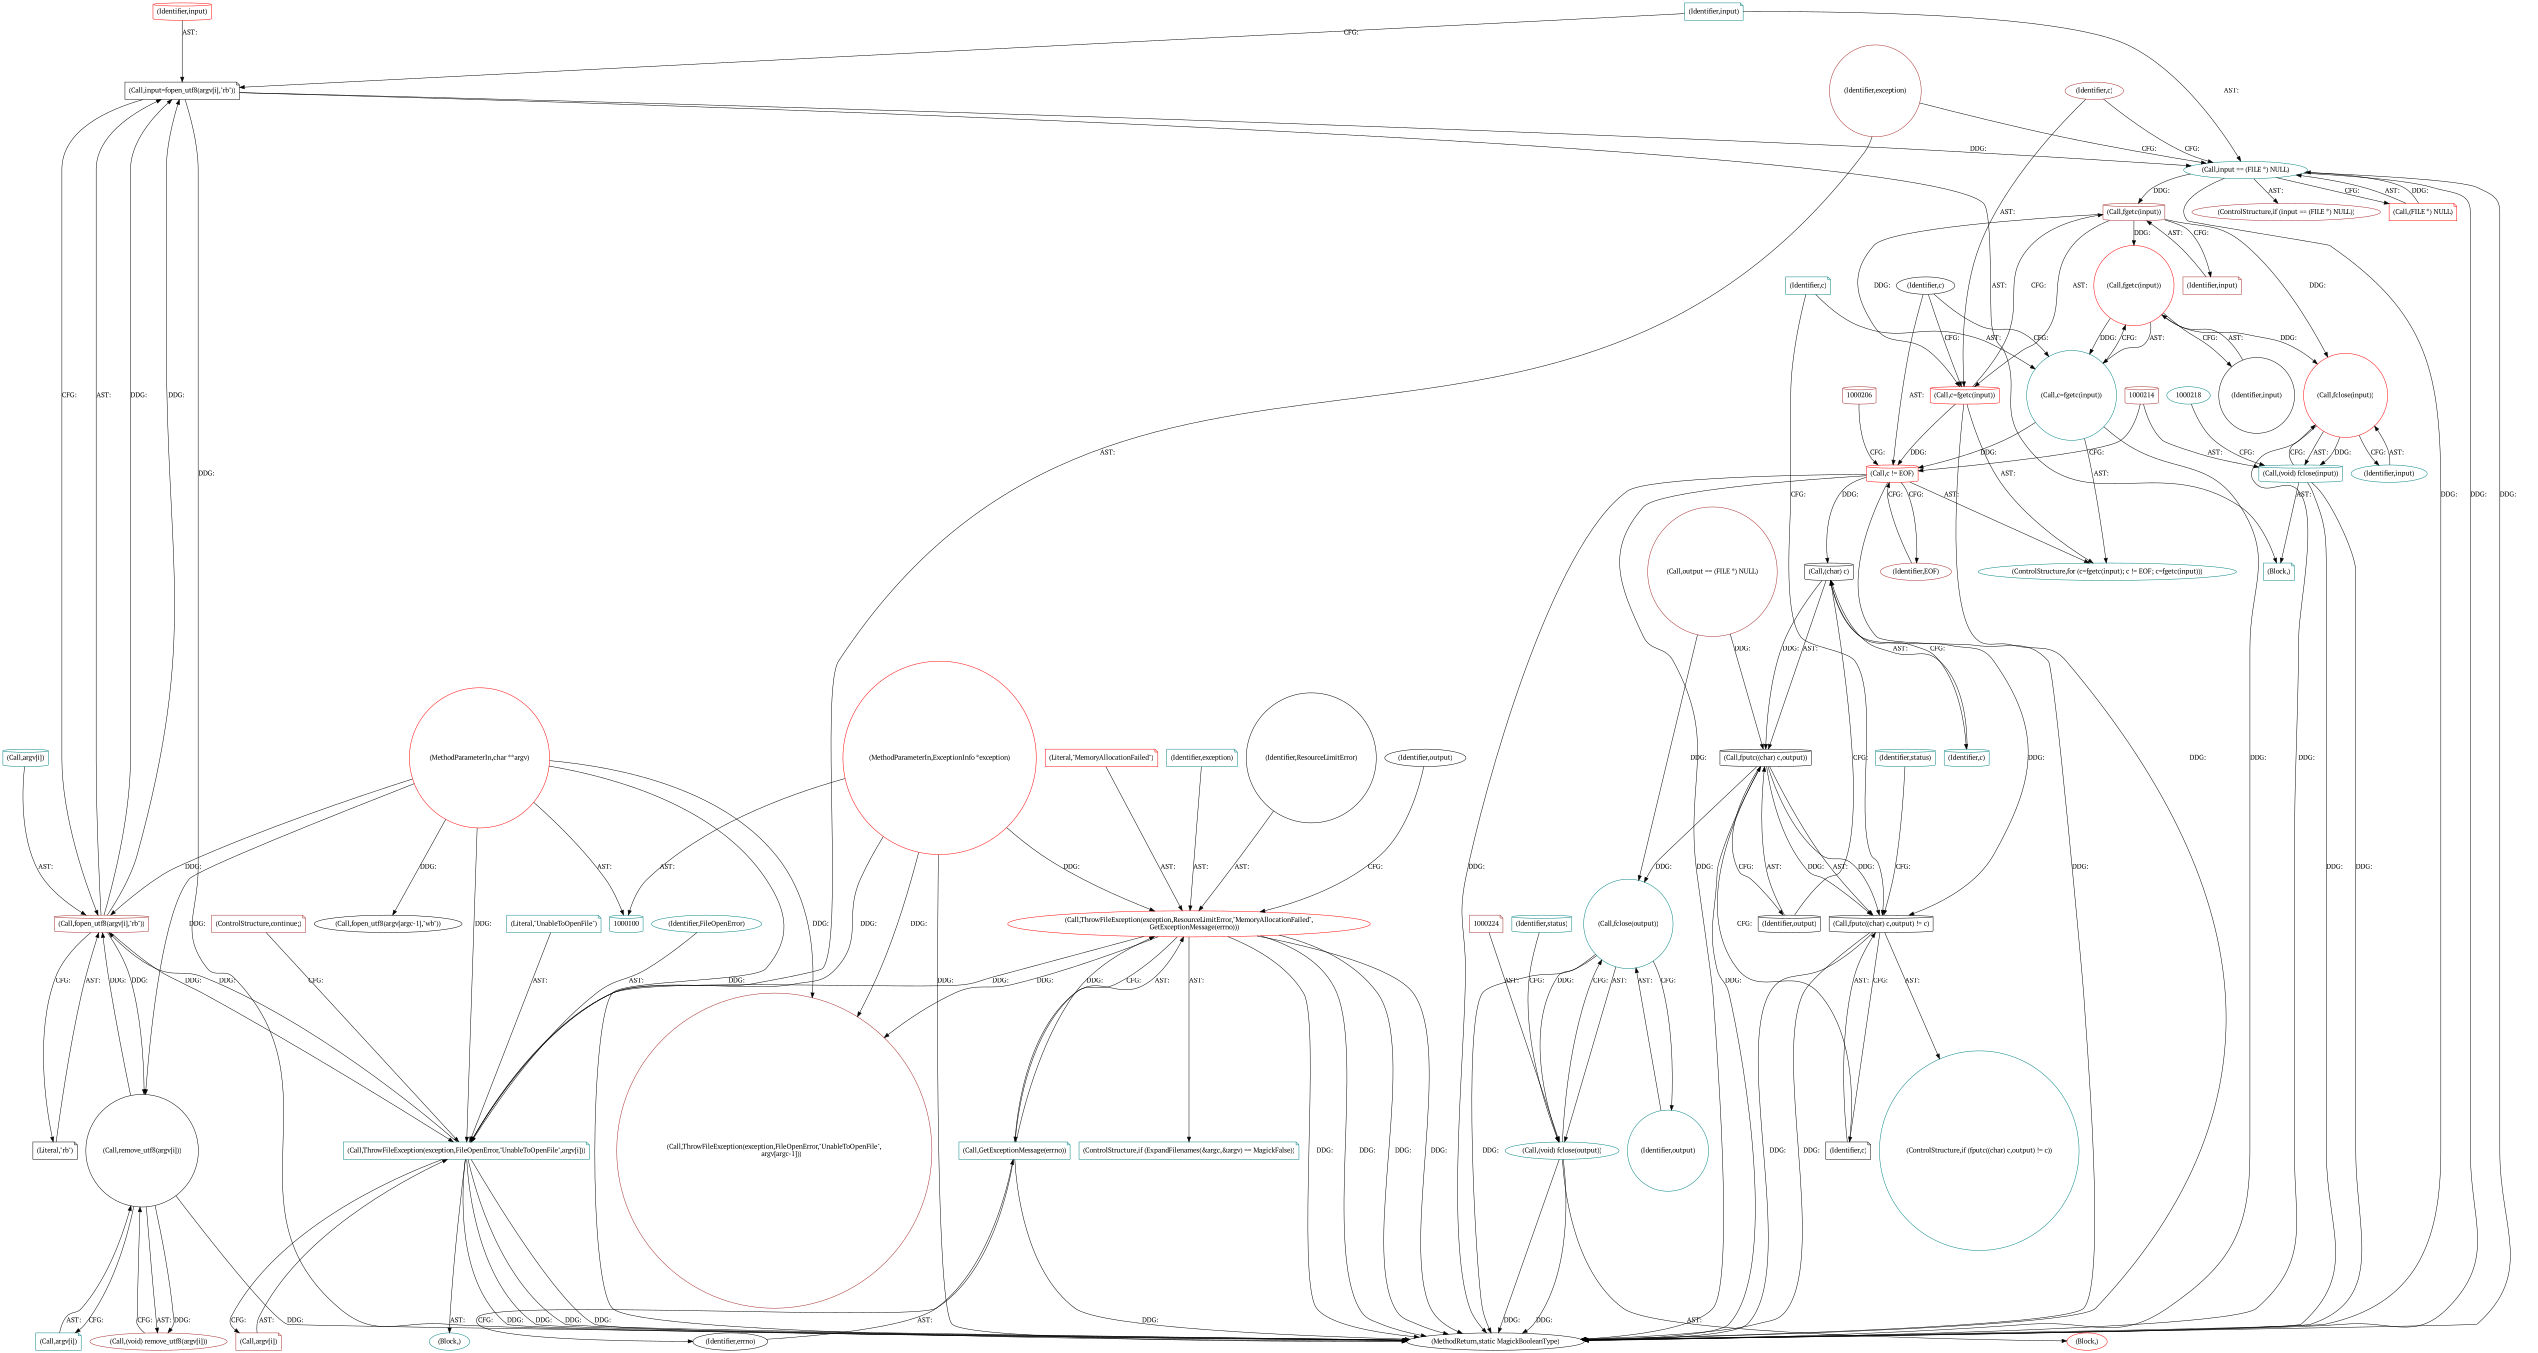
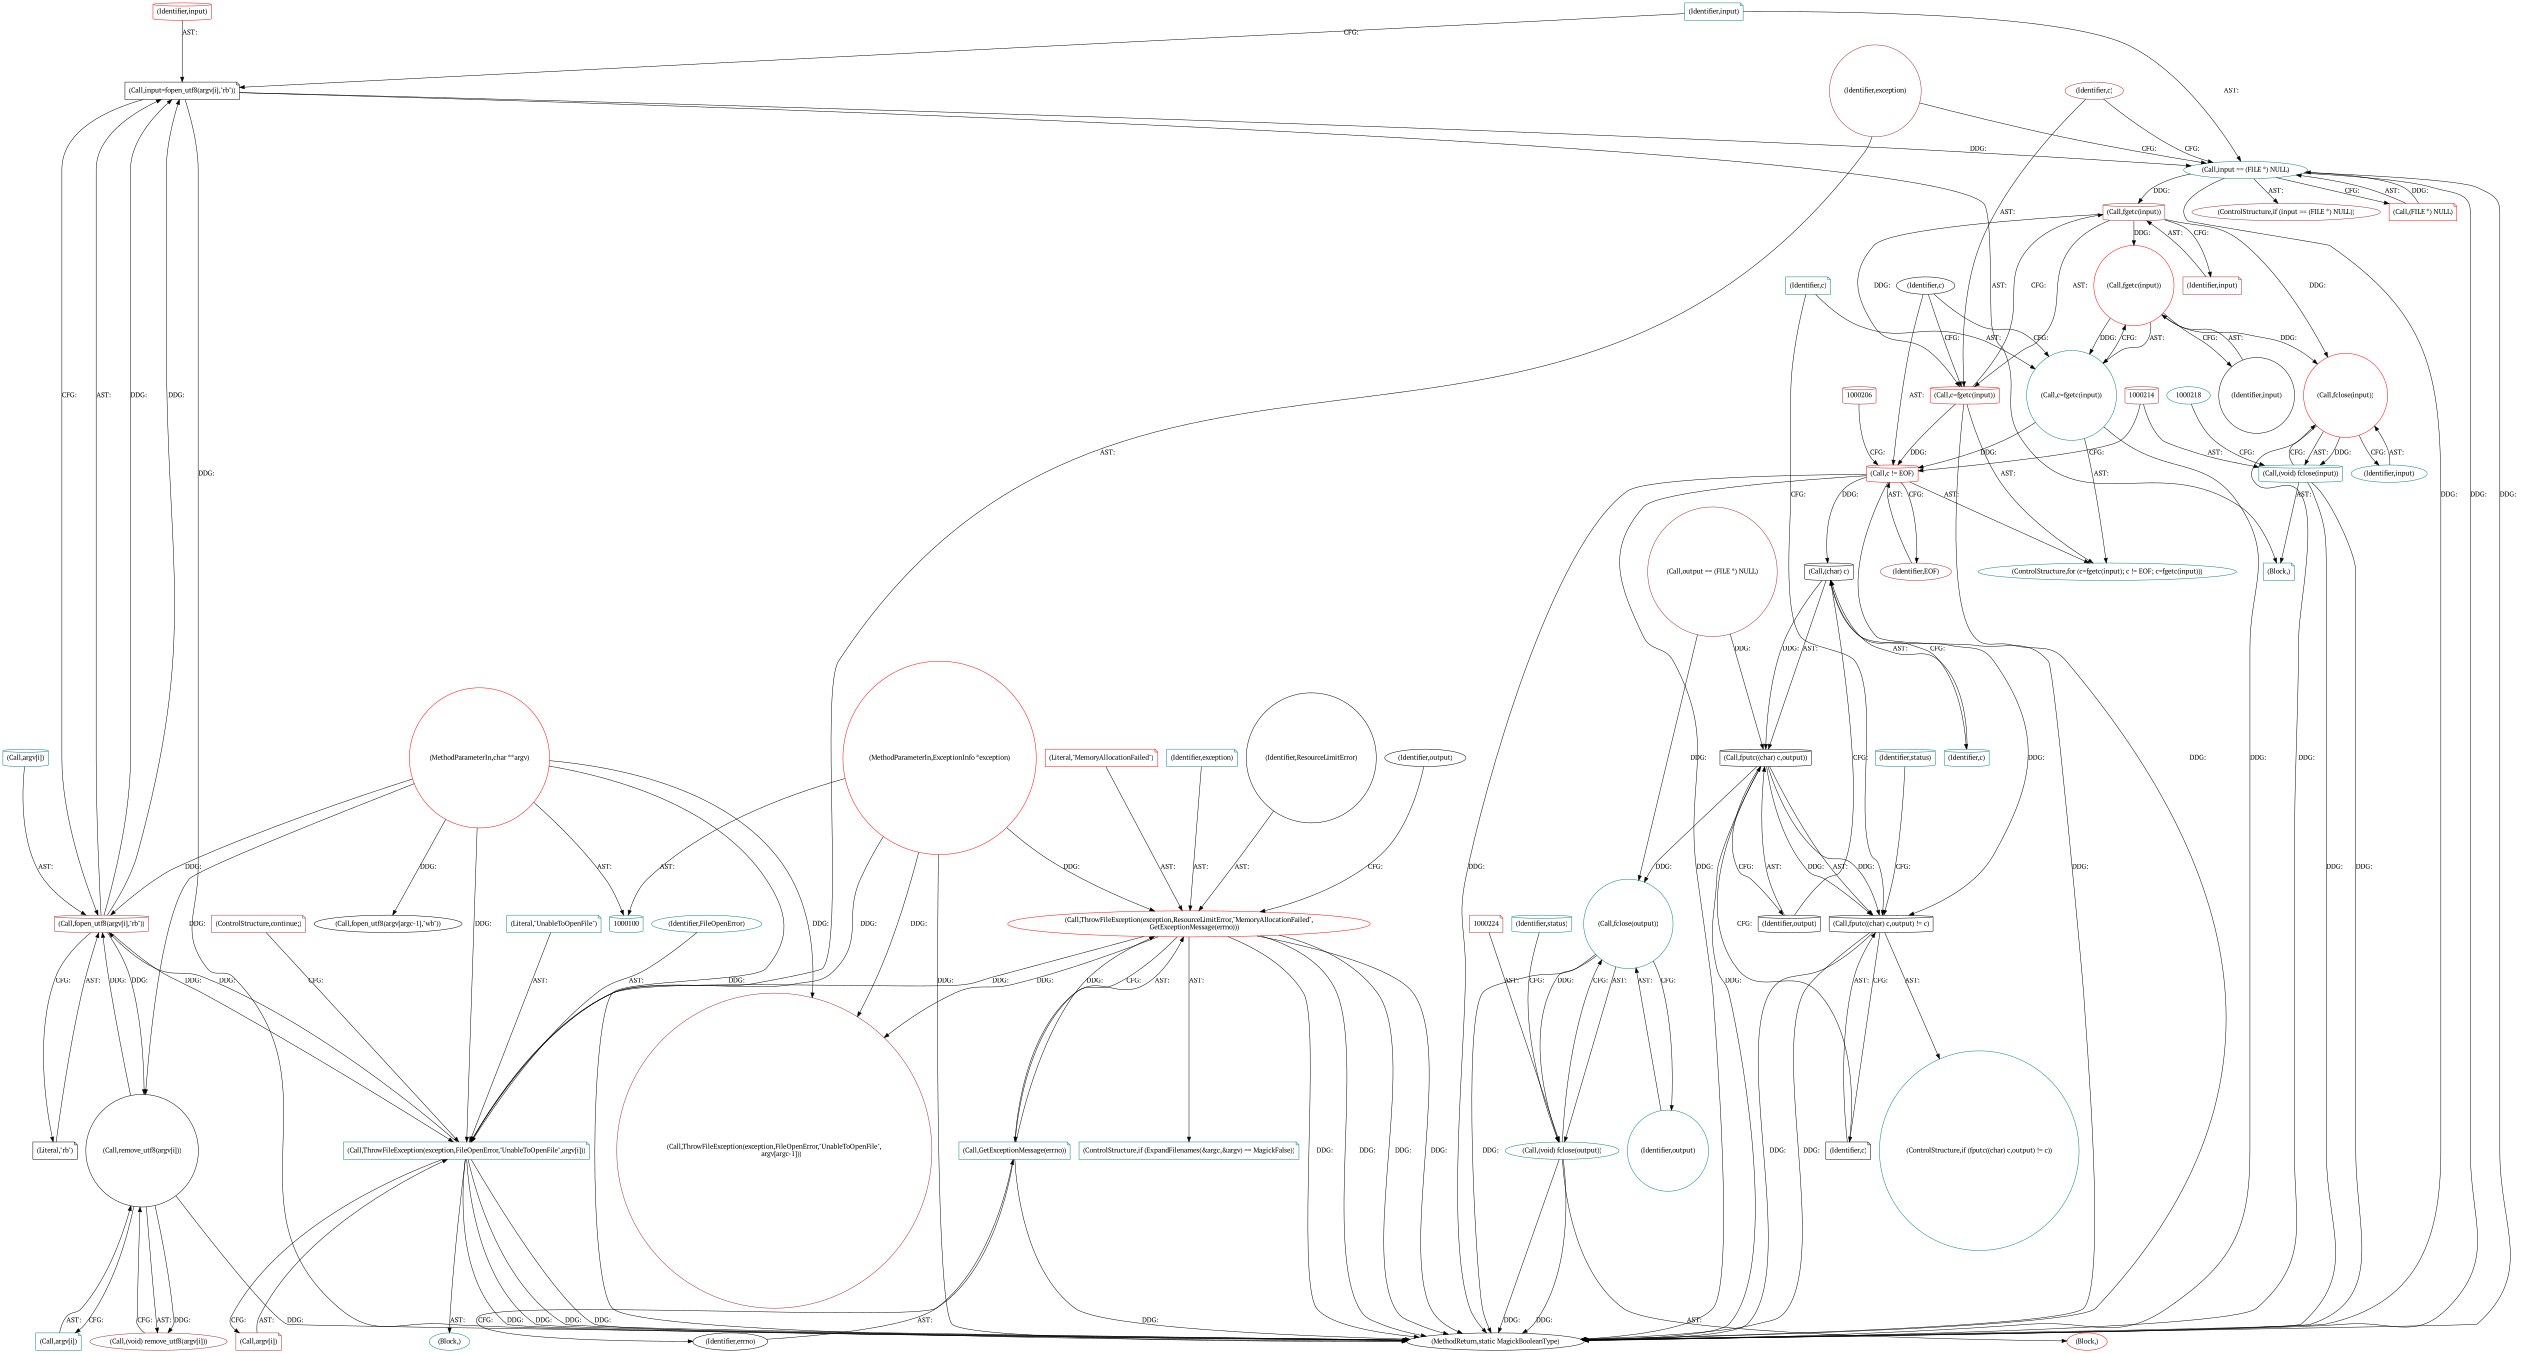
(1896, 495) -> (1896, 495)
